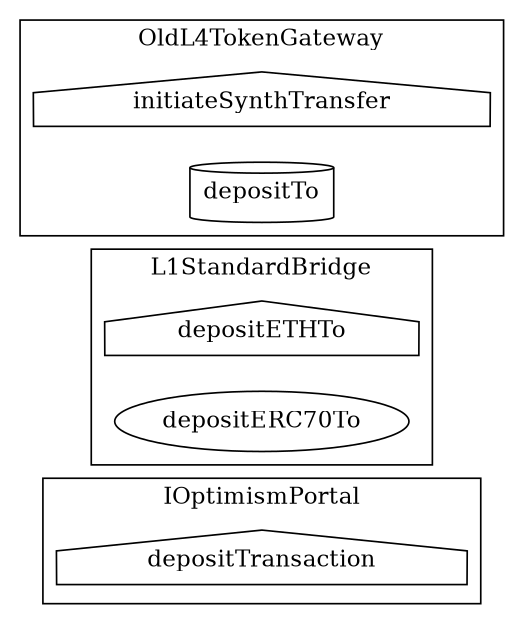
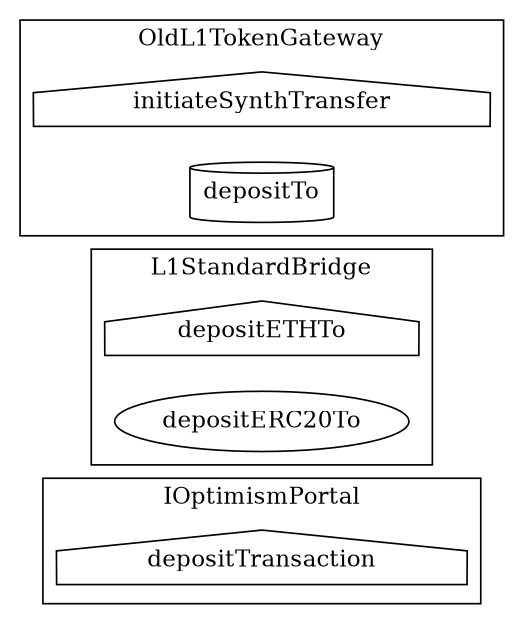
(262, 39) -> (262, 39)
(262, 421) -> (262, 421)
